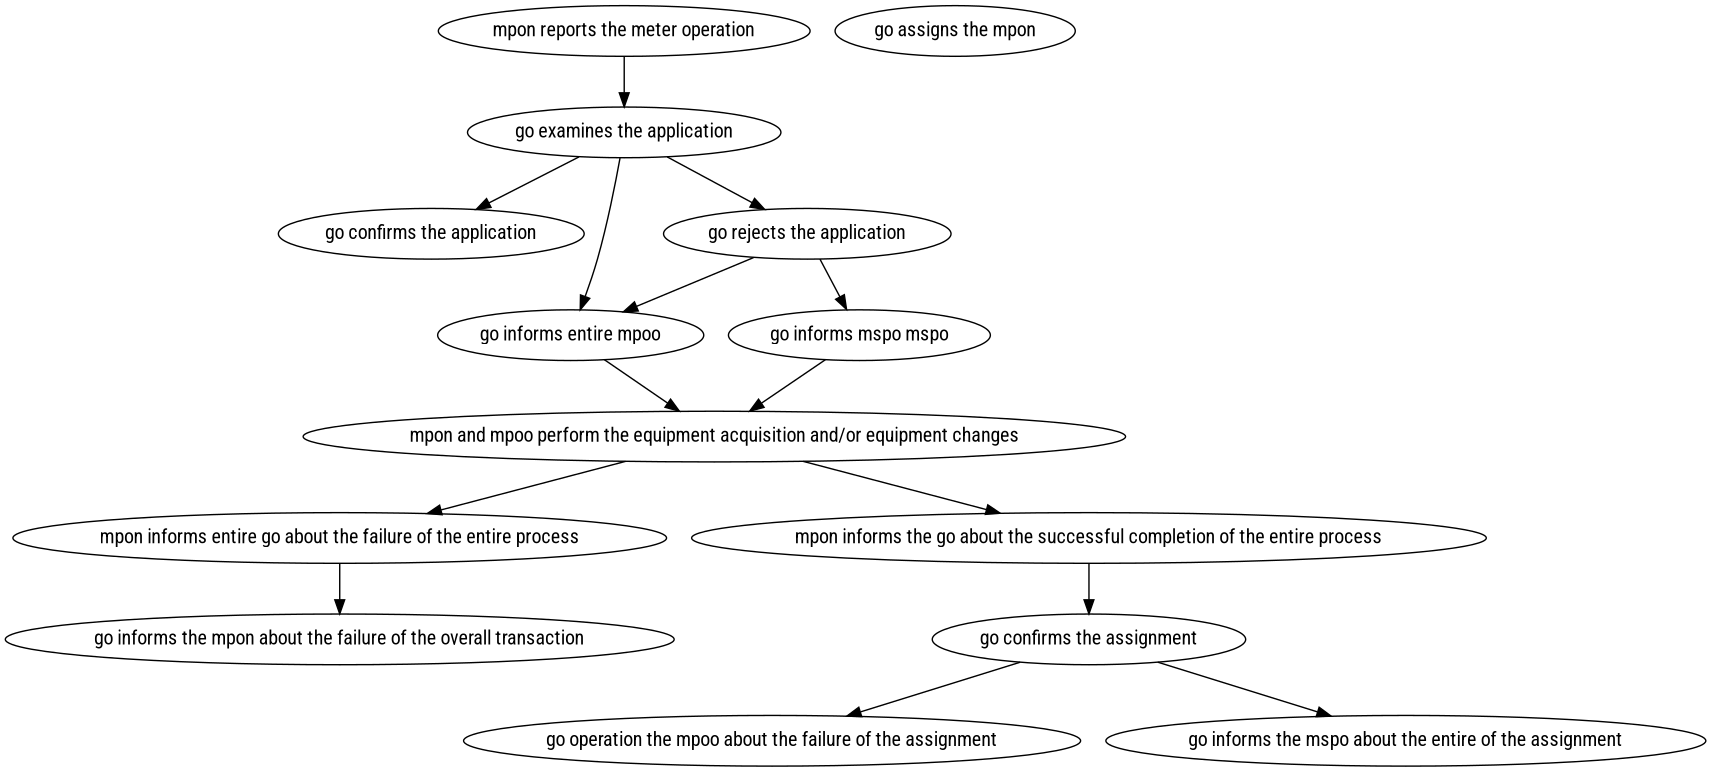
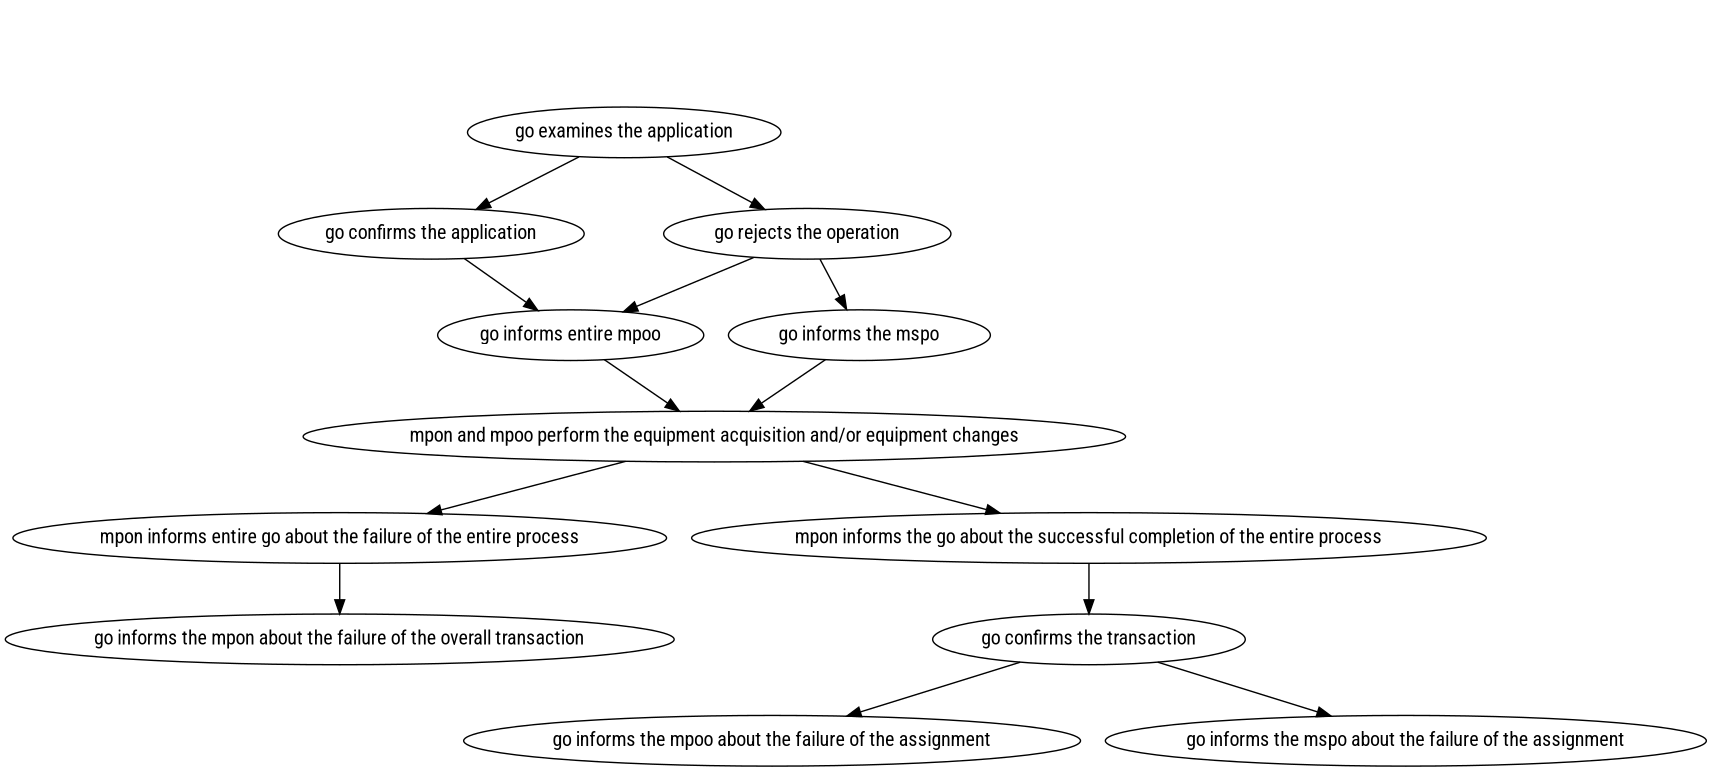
(624, 31) -> none
(955, 31) -> none
(606, 228) -> (495, 280)
(807, 234) -> (807, 234)
(859, 335) -> (859, 335)
(1089, 639) -> (1089, 639)
(772, 741) -> (772, 741)
(1406, 741) -> (1406, 741)
